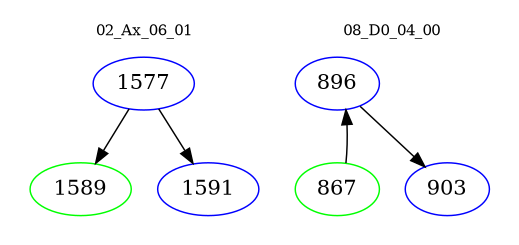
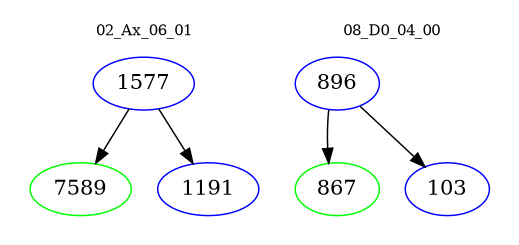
(347, 144) -> (328, 129)
(81, 189) -> (81, 189)
(208, 189) -> (208, 189)
(447, 189) -> (447, 189)
